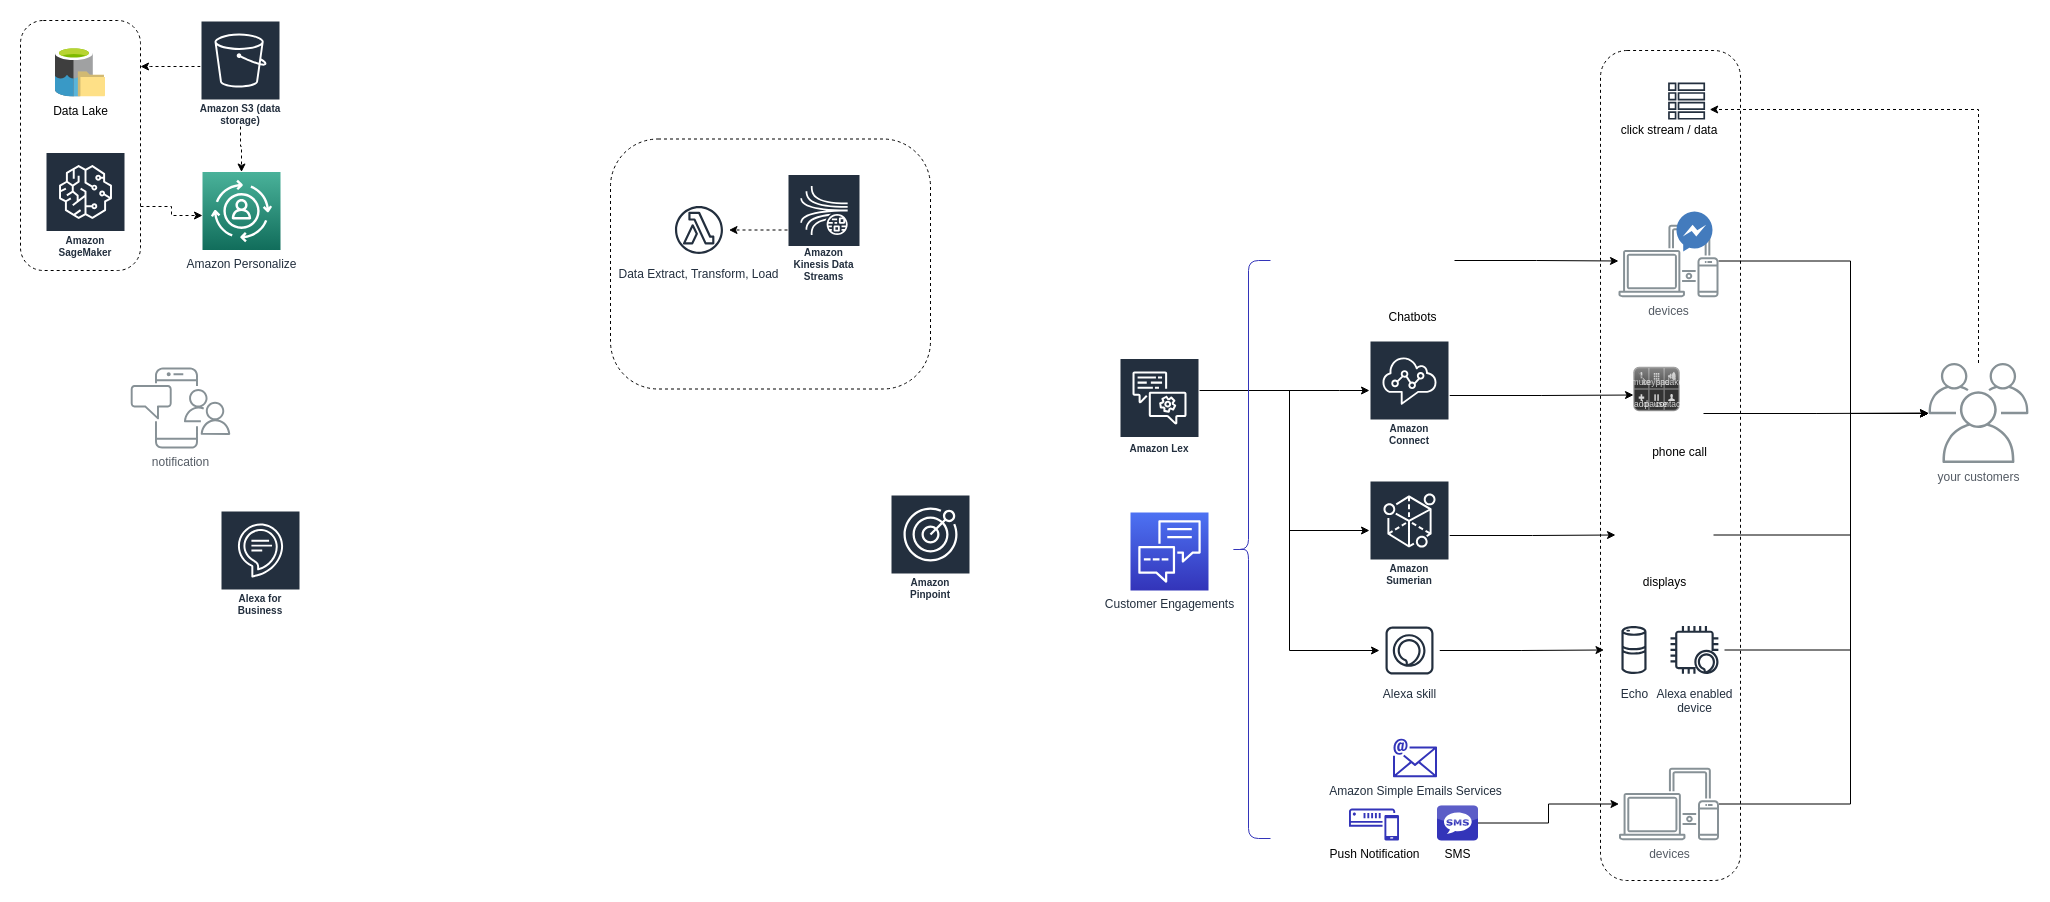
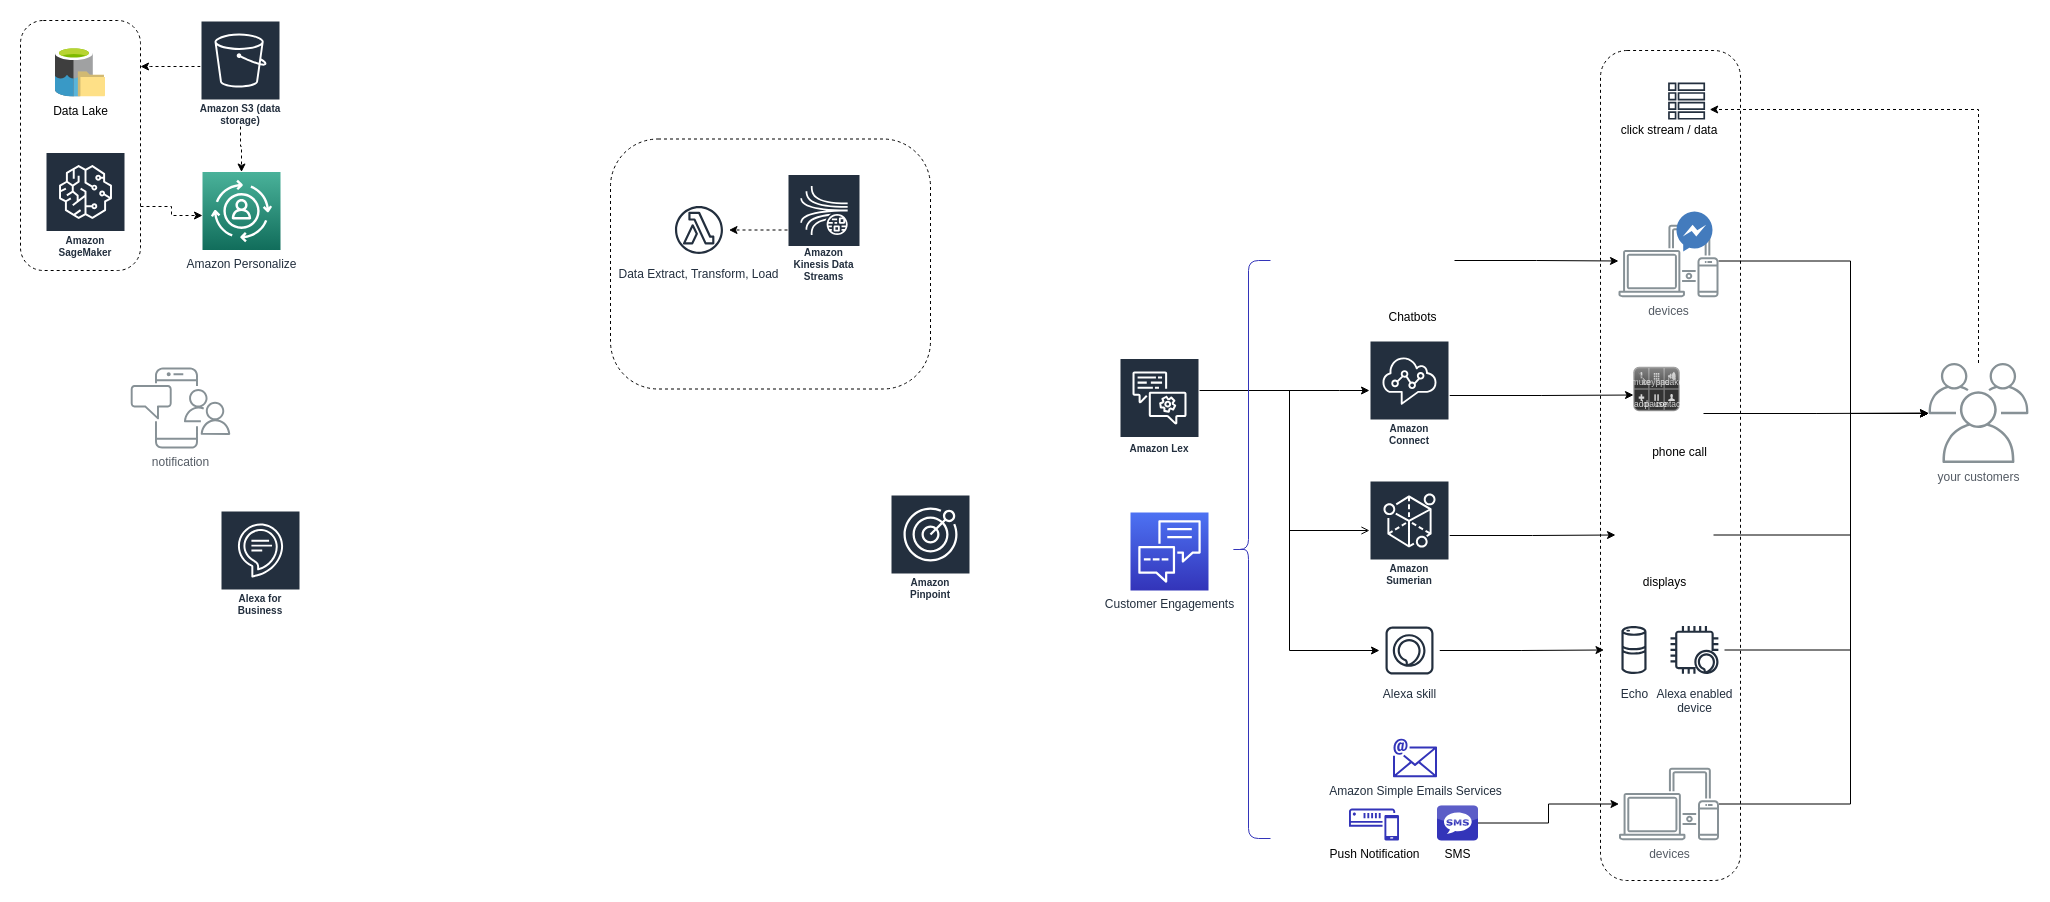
(1361, 531) -> (1363, 531)
